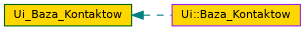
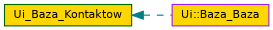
(236, 15) -> (220, 15)
